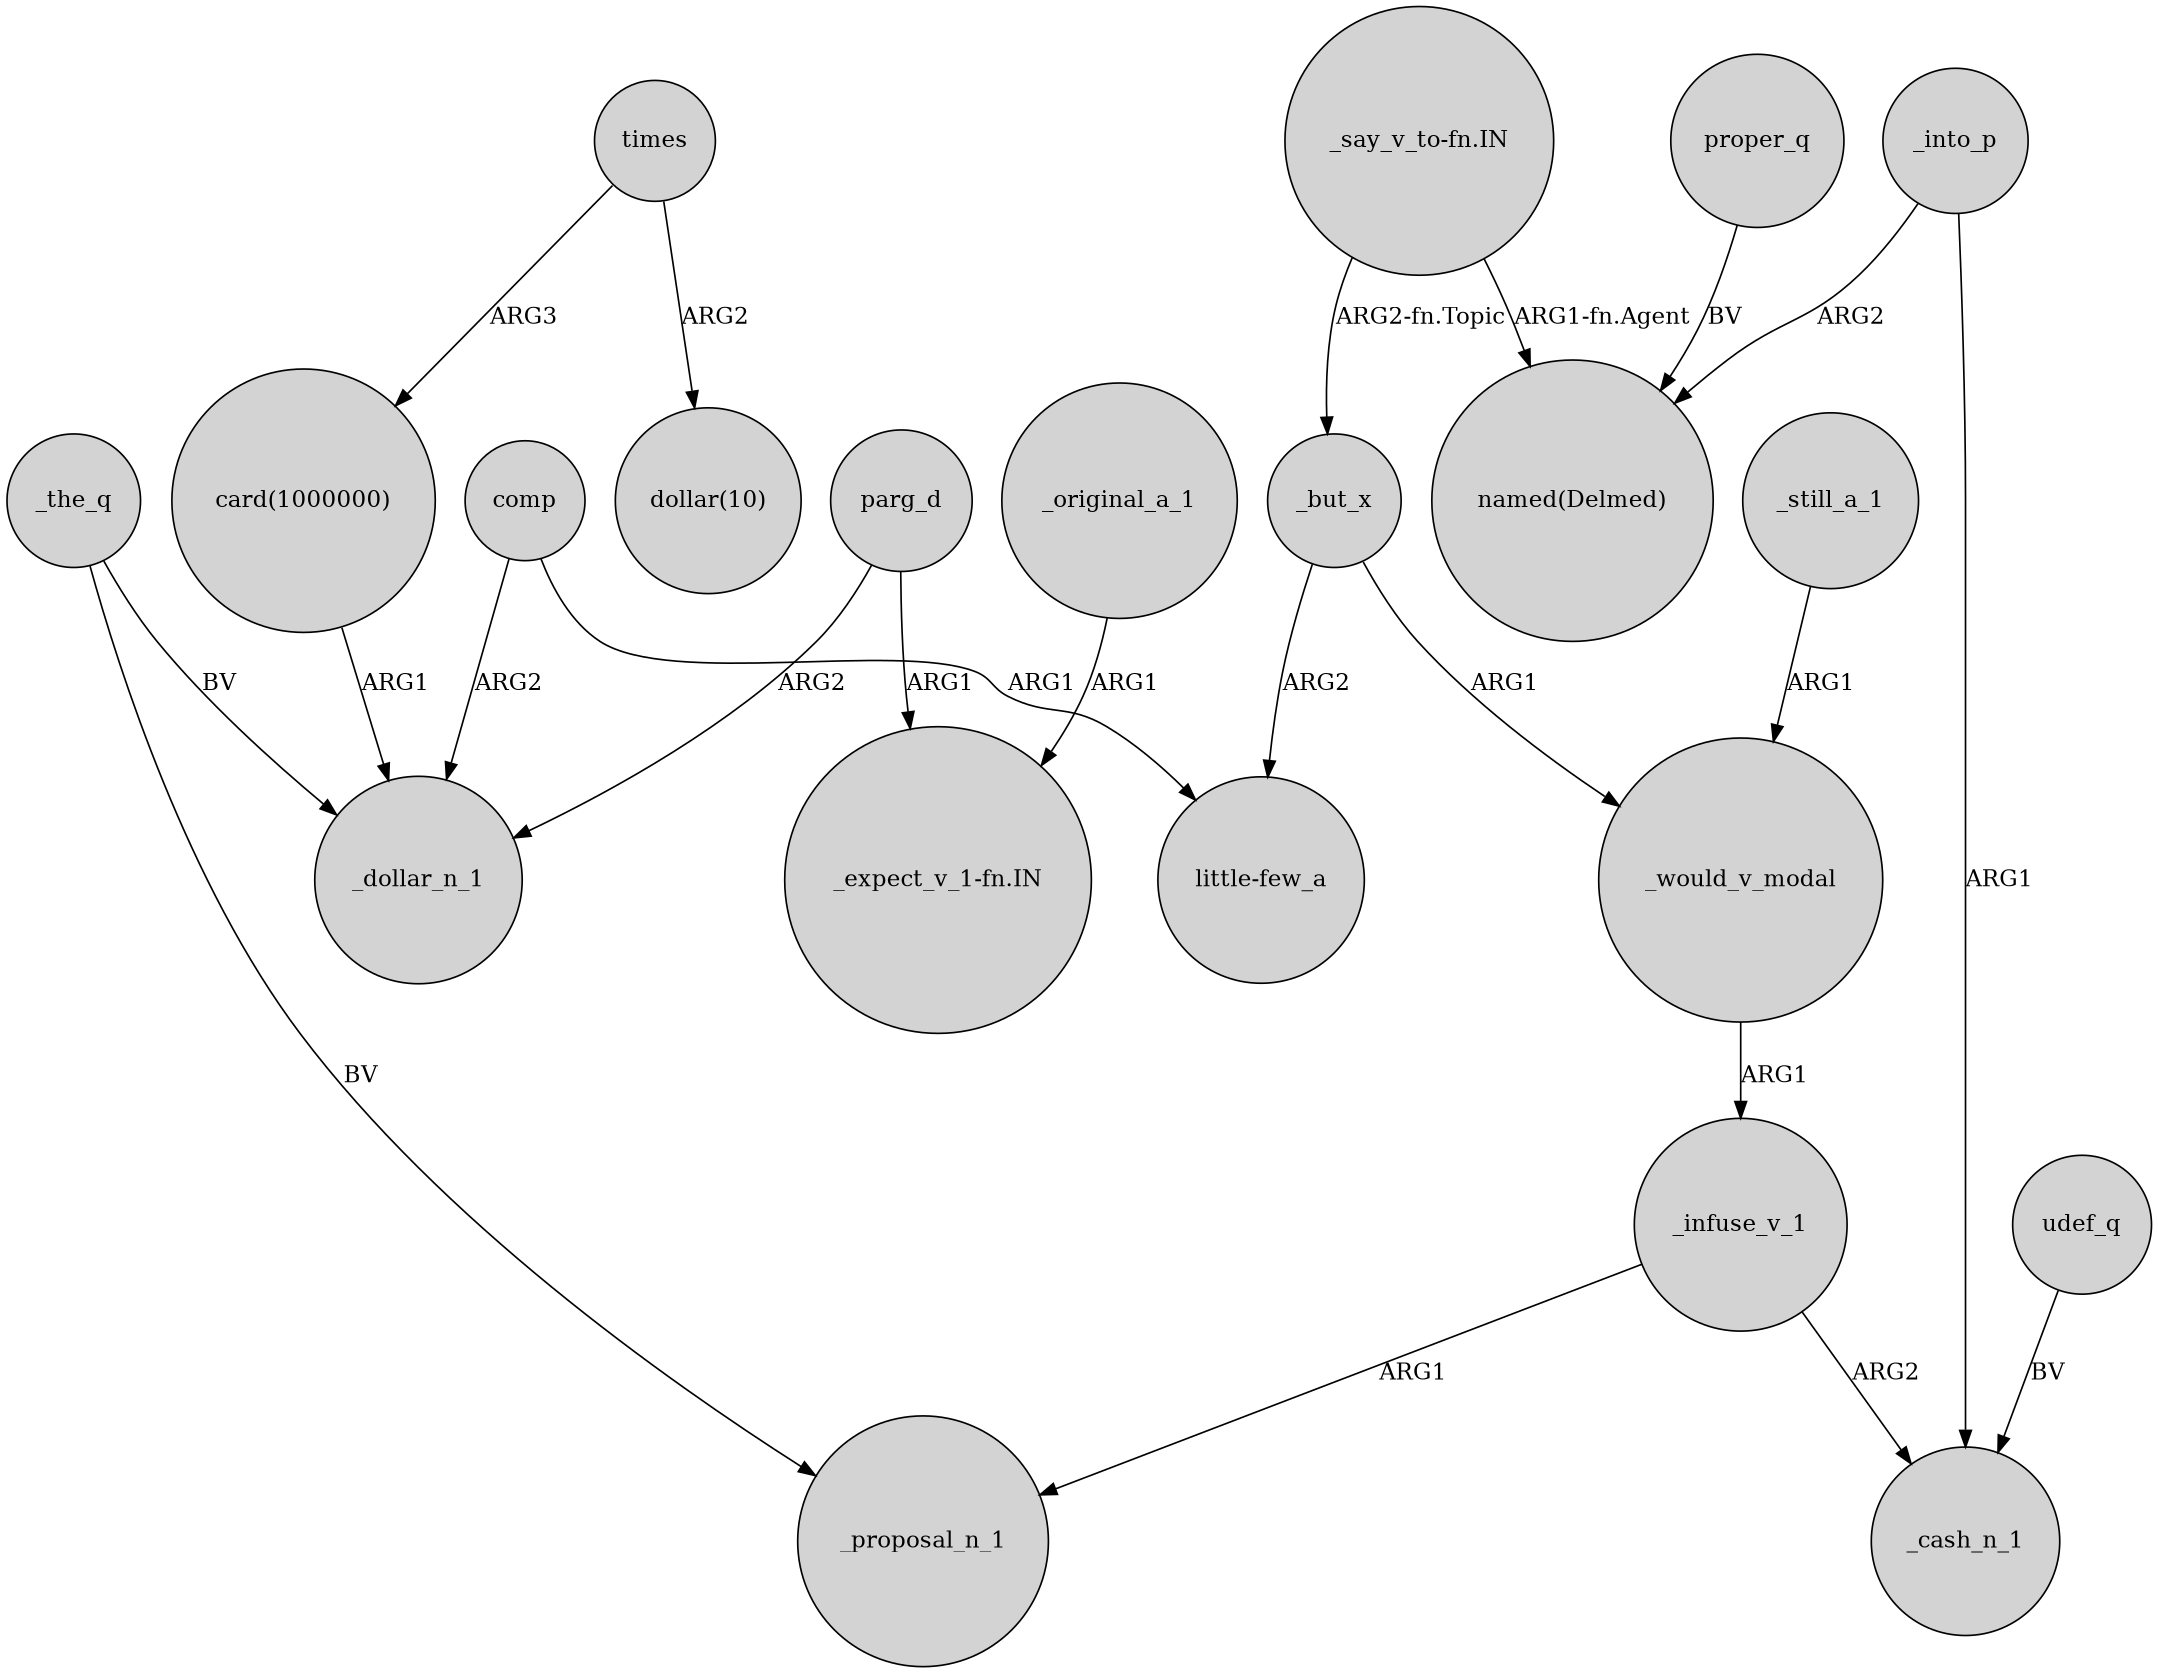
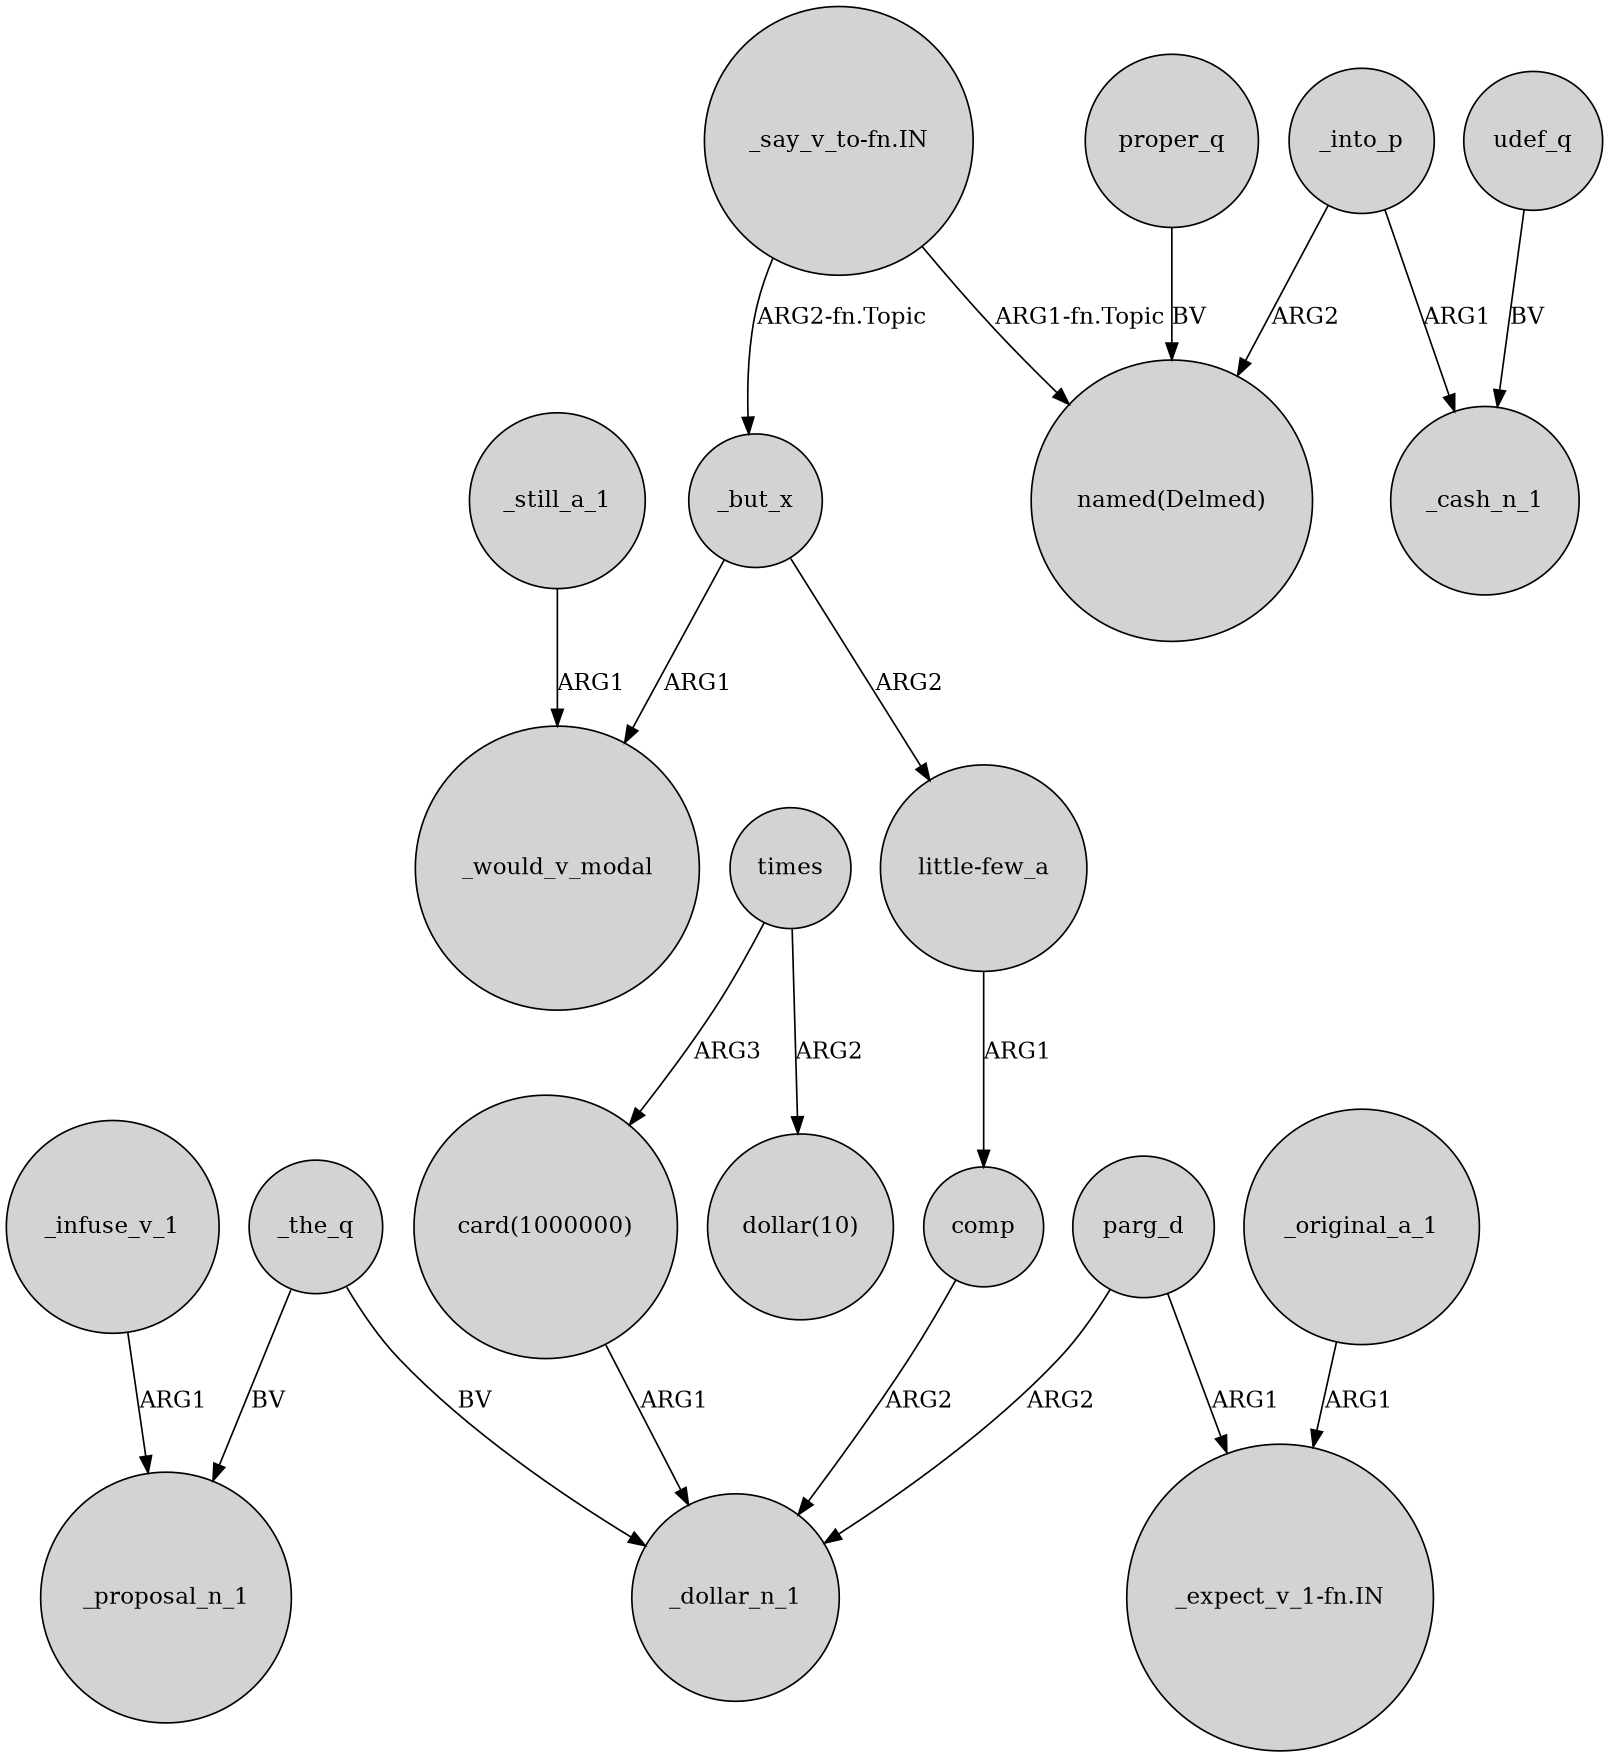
(1602, 318) -> (1080, 318)
(857, 661) -> (984, 1061)
(1741, 1062) -> none
(1852, 1381) -> none
